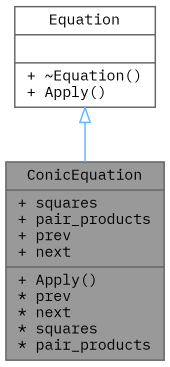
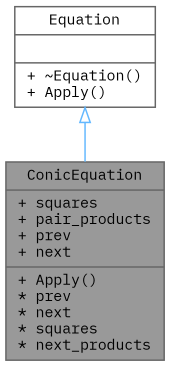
(85, 345) -> (85, 345)
